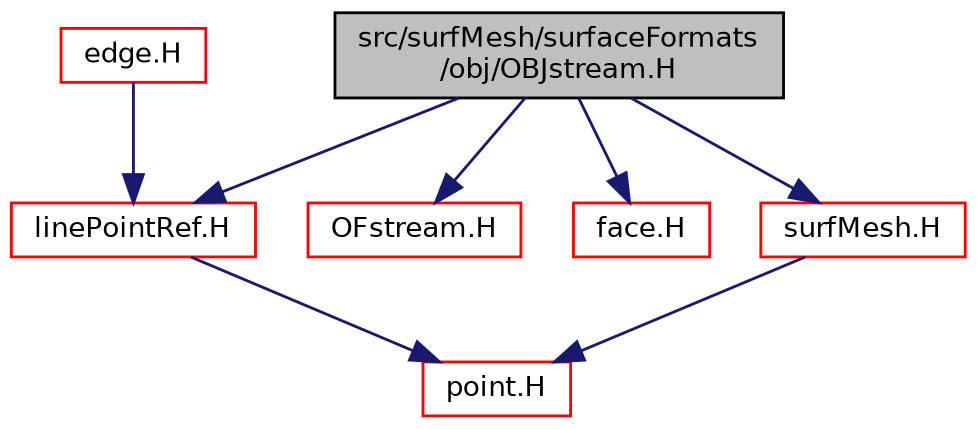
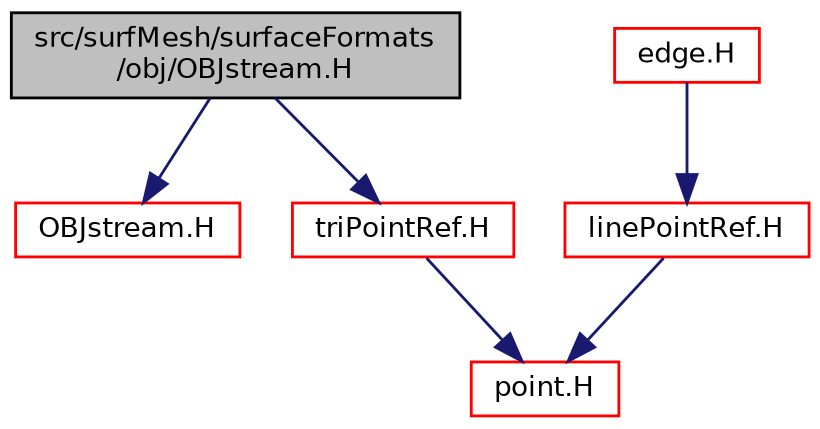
(340, 145) -> none
(414, 230) -> (128, 230)
(642, 230) -> none
(863, 230) -> (403, 230)
